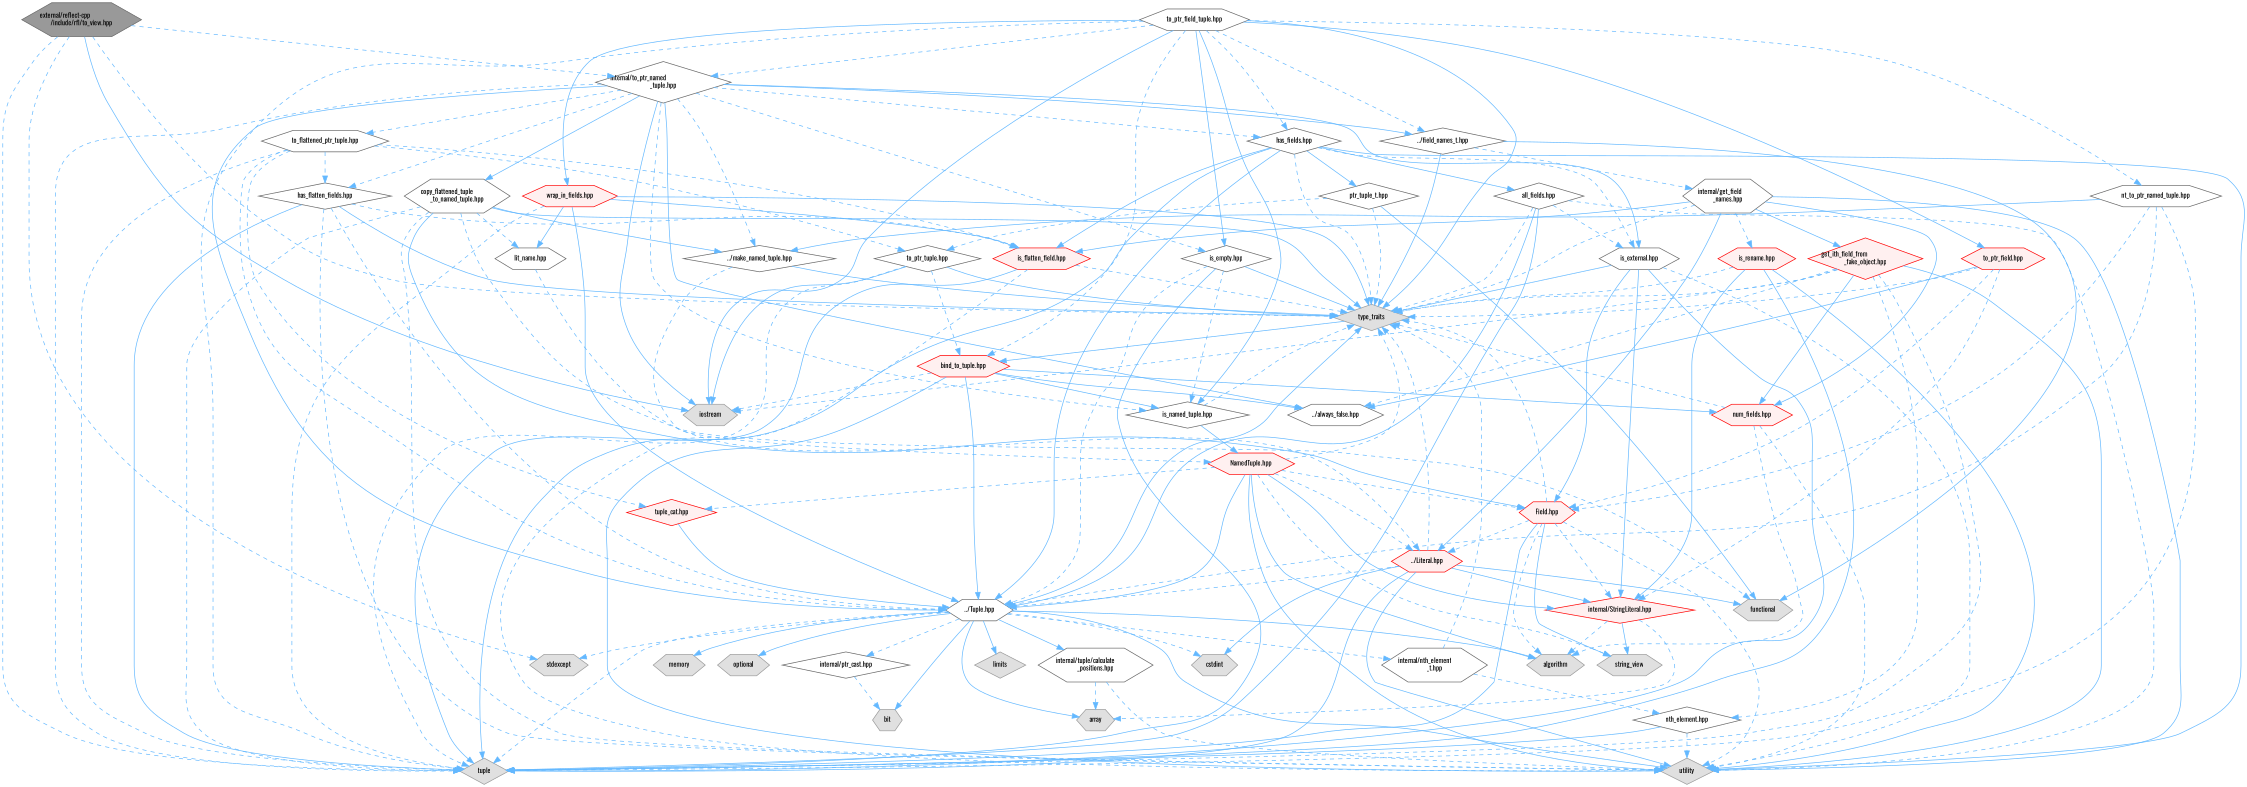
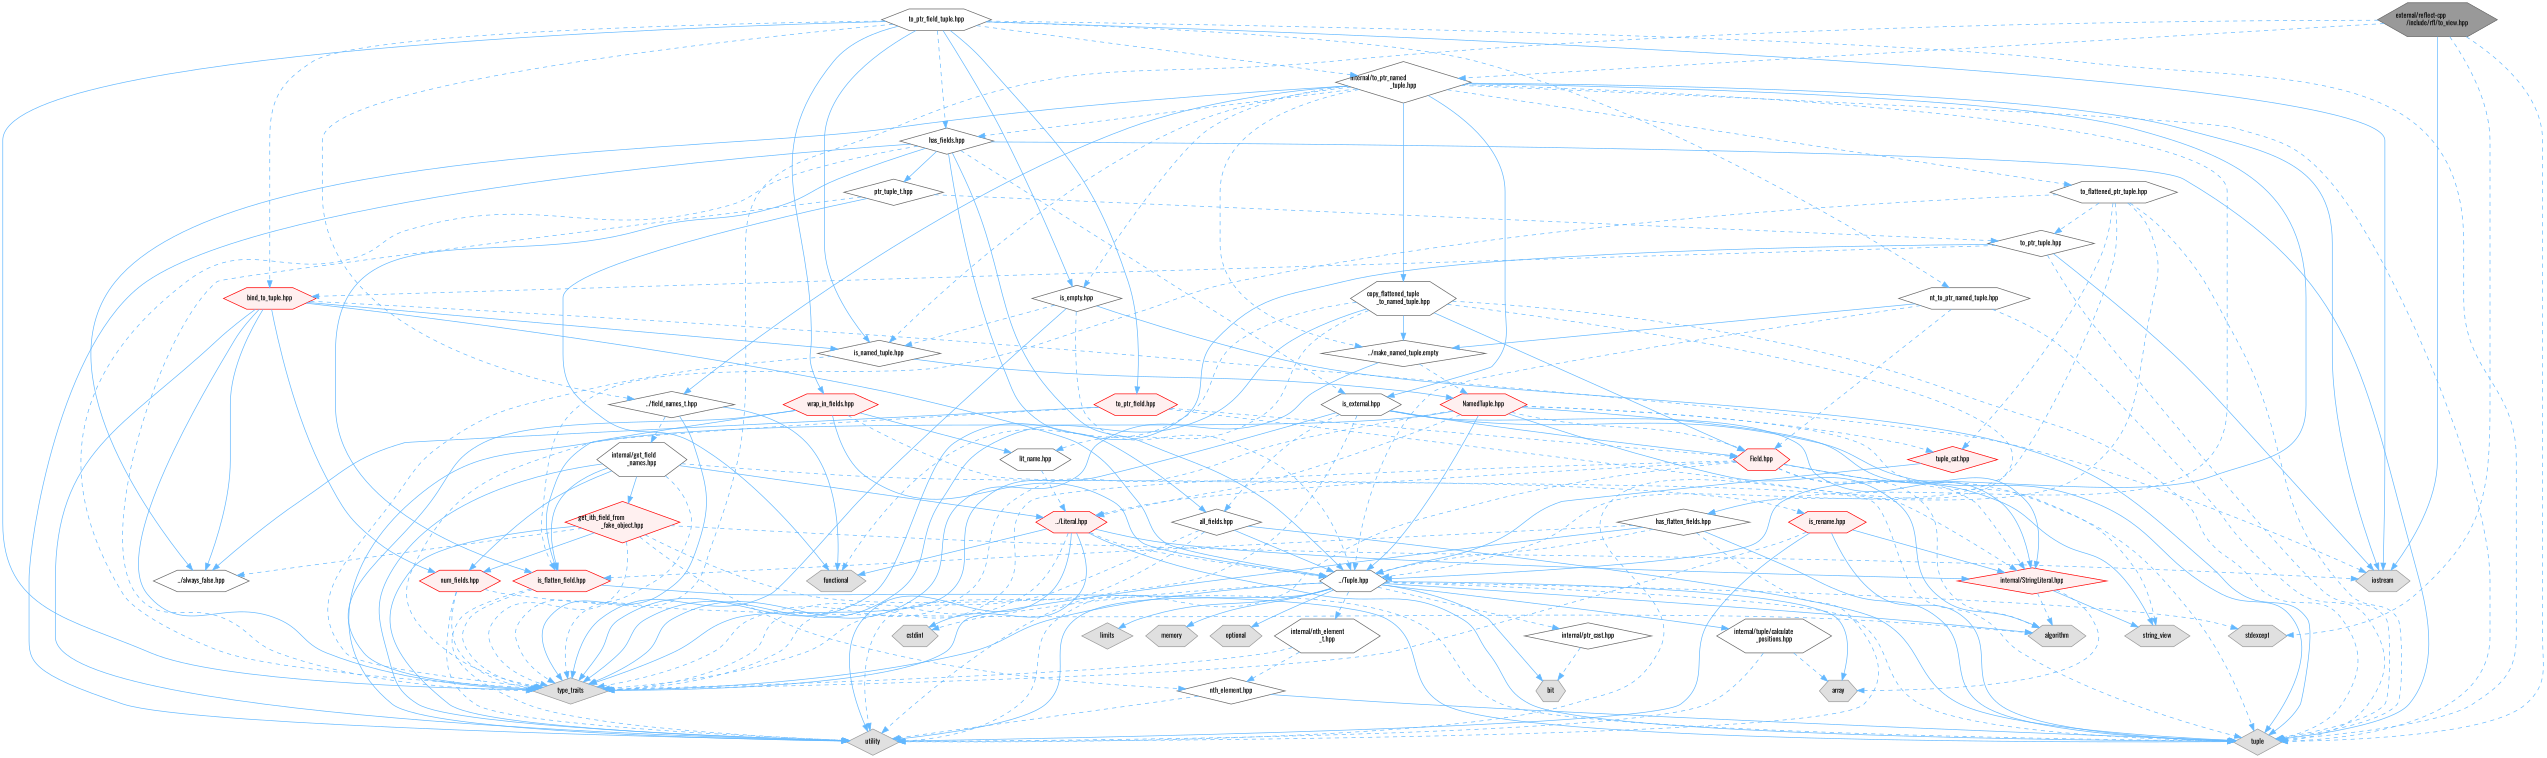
(1585, 225) -> (1278, 453)
(759, 259) -> (1403, 353)
(1175, 341) -> (153, 599)
(1094, 752) -> (2118, 540)
